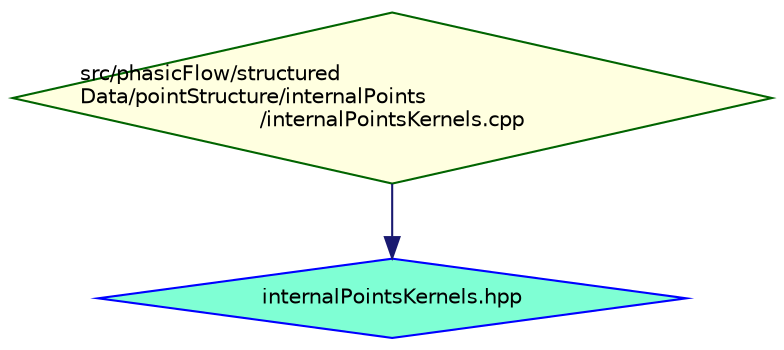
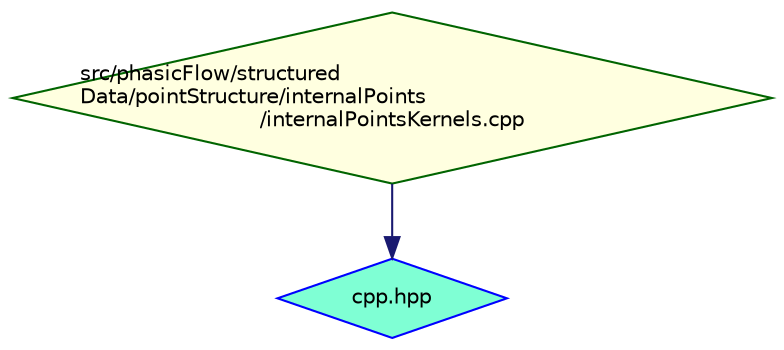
(392, 298) -> (392, 298)
